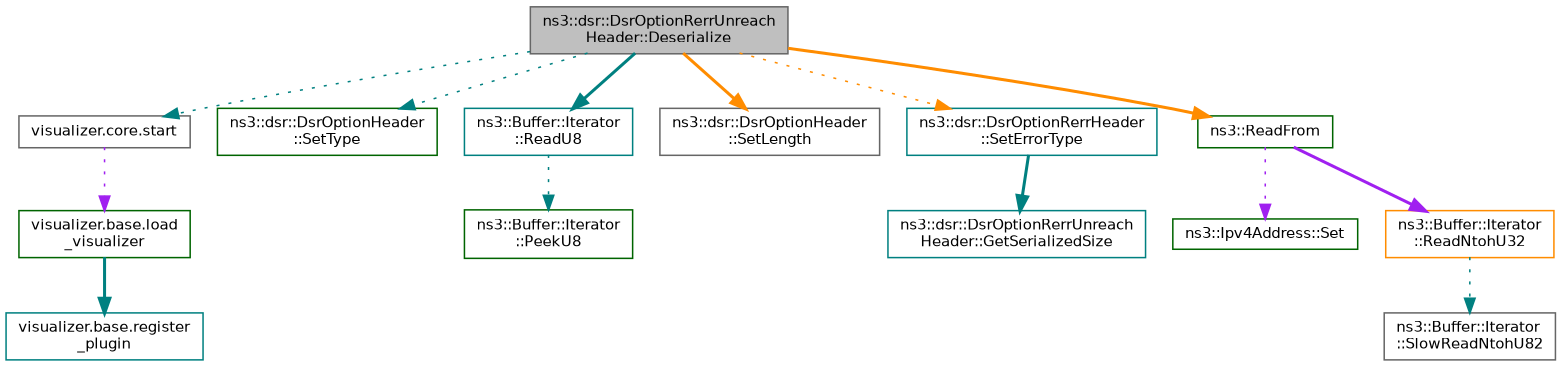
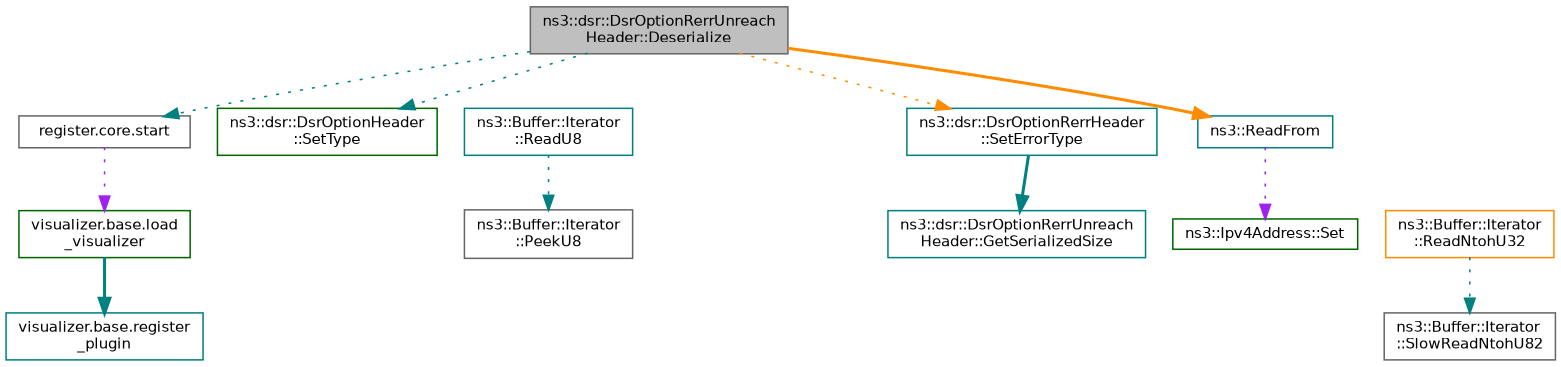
(610, 76) -> none
(105, 132) -> (105, 132)
(770, 132) -> none
(1265, 132) -> (1265, 132)
(1353, 176) -> none
(549, 234) -> (549, 234)
